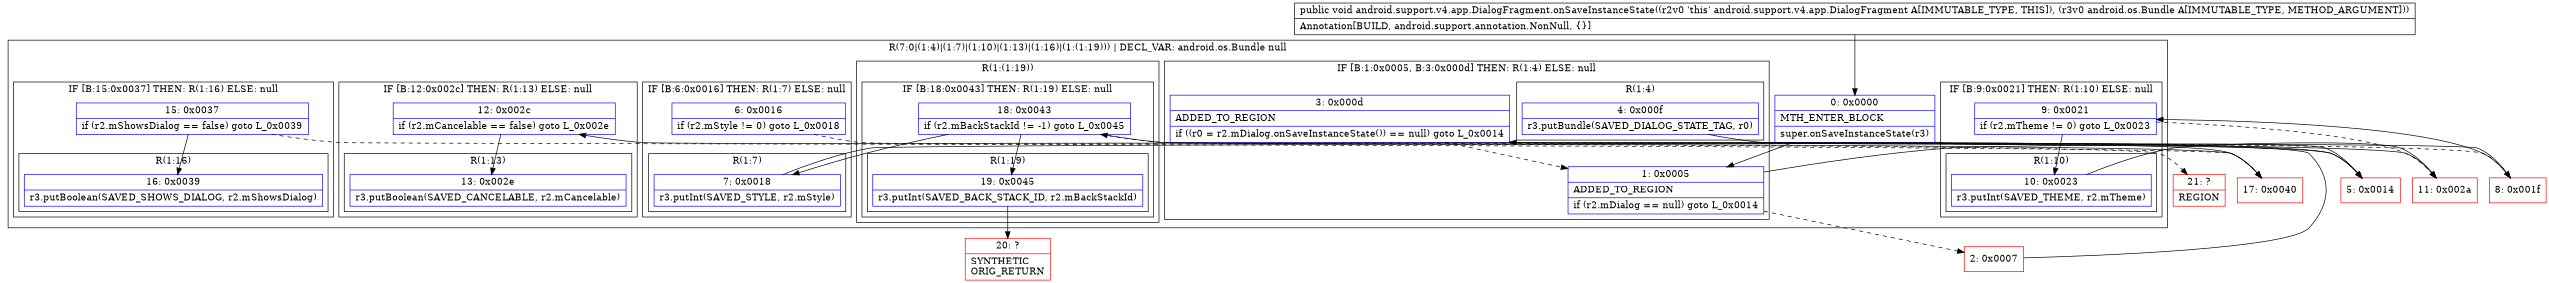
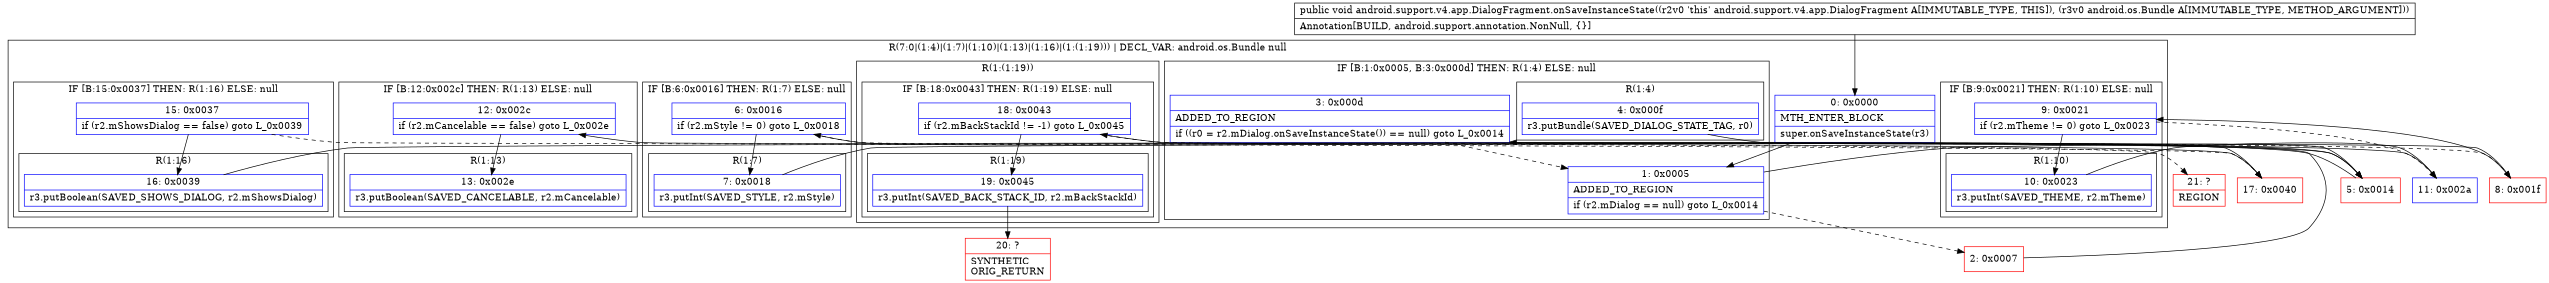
none -> (1591, 143)
(2100, 145) -> (1243, 143)
(839, 160) -> (754, 149)
(2445, 190) -> (2445, 190)
